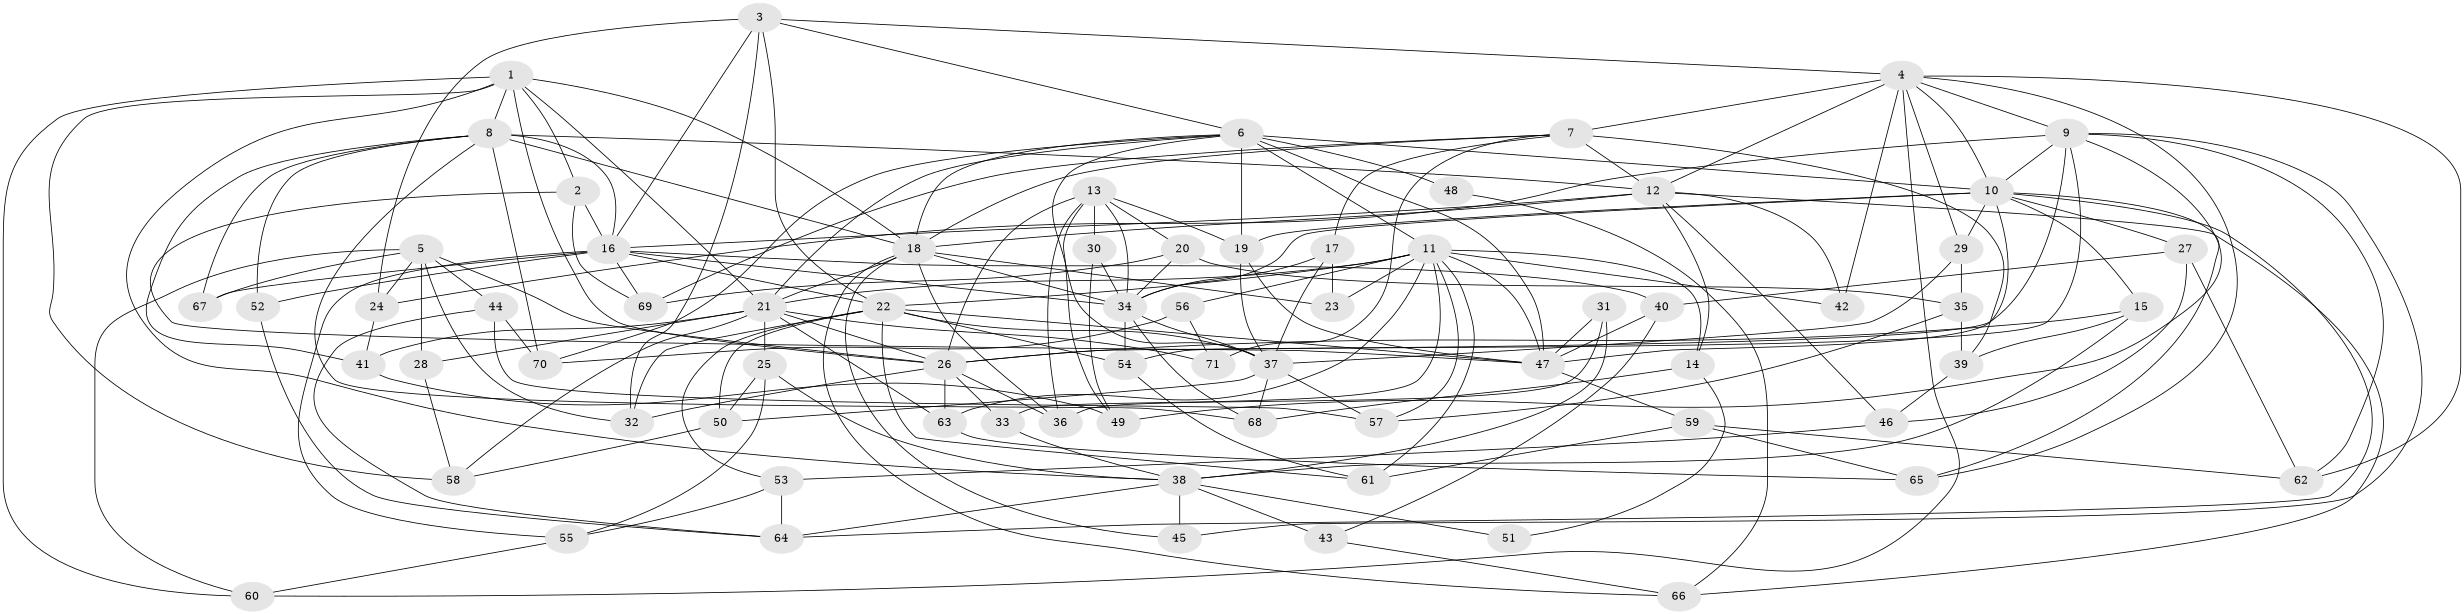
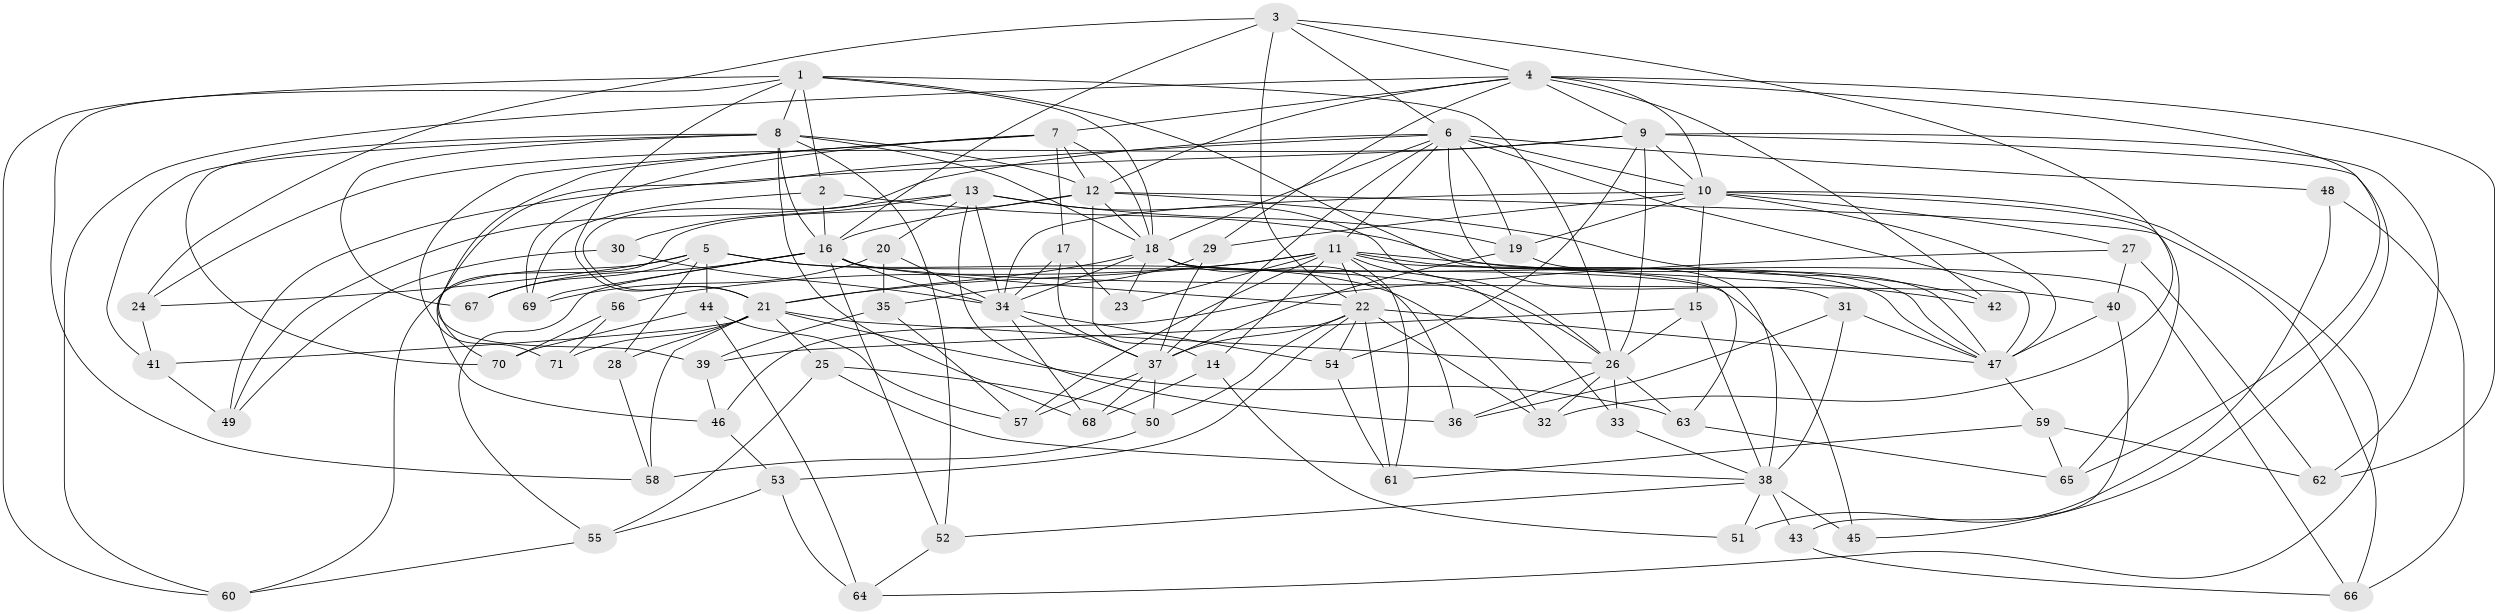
none -> (1593, 288)
none -> (2116, 485)
(981, 510) -> (1355, 510)
